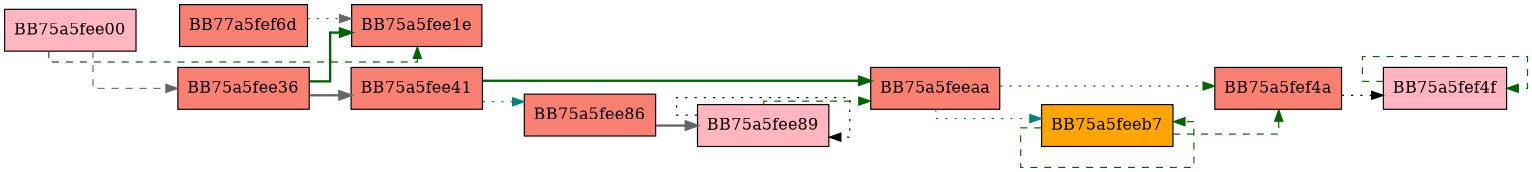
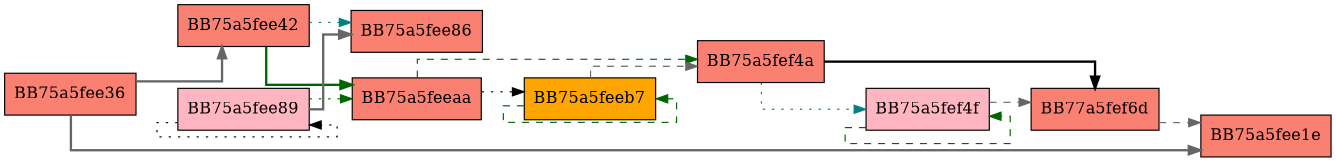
(324, 19) -> (1174, 123)
(70, 30) -> none
none -> (967, 62)
(330, 70) -> (612, 150)
(1102, 86) -> (542, 59)
(417, 88) -> (244, 26)
(1357, 95) -> (794, 109)
(810, 101) -> (330, 99)
none -> (1004, 102)
(978, 119) -> (497, 92)
(671, 126) -> (323, 71)
(1232, 134) -> (632, 66)
